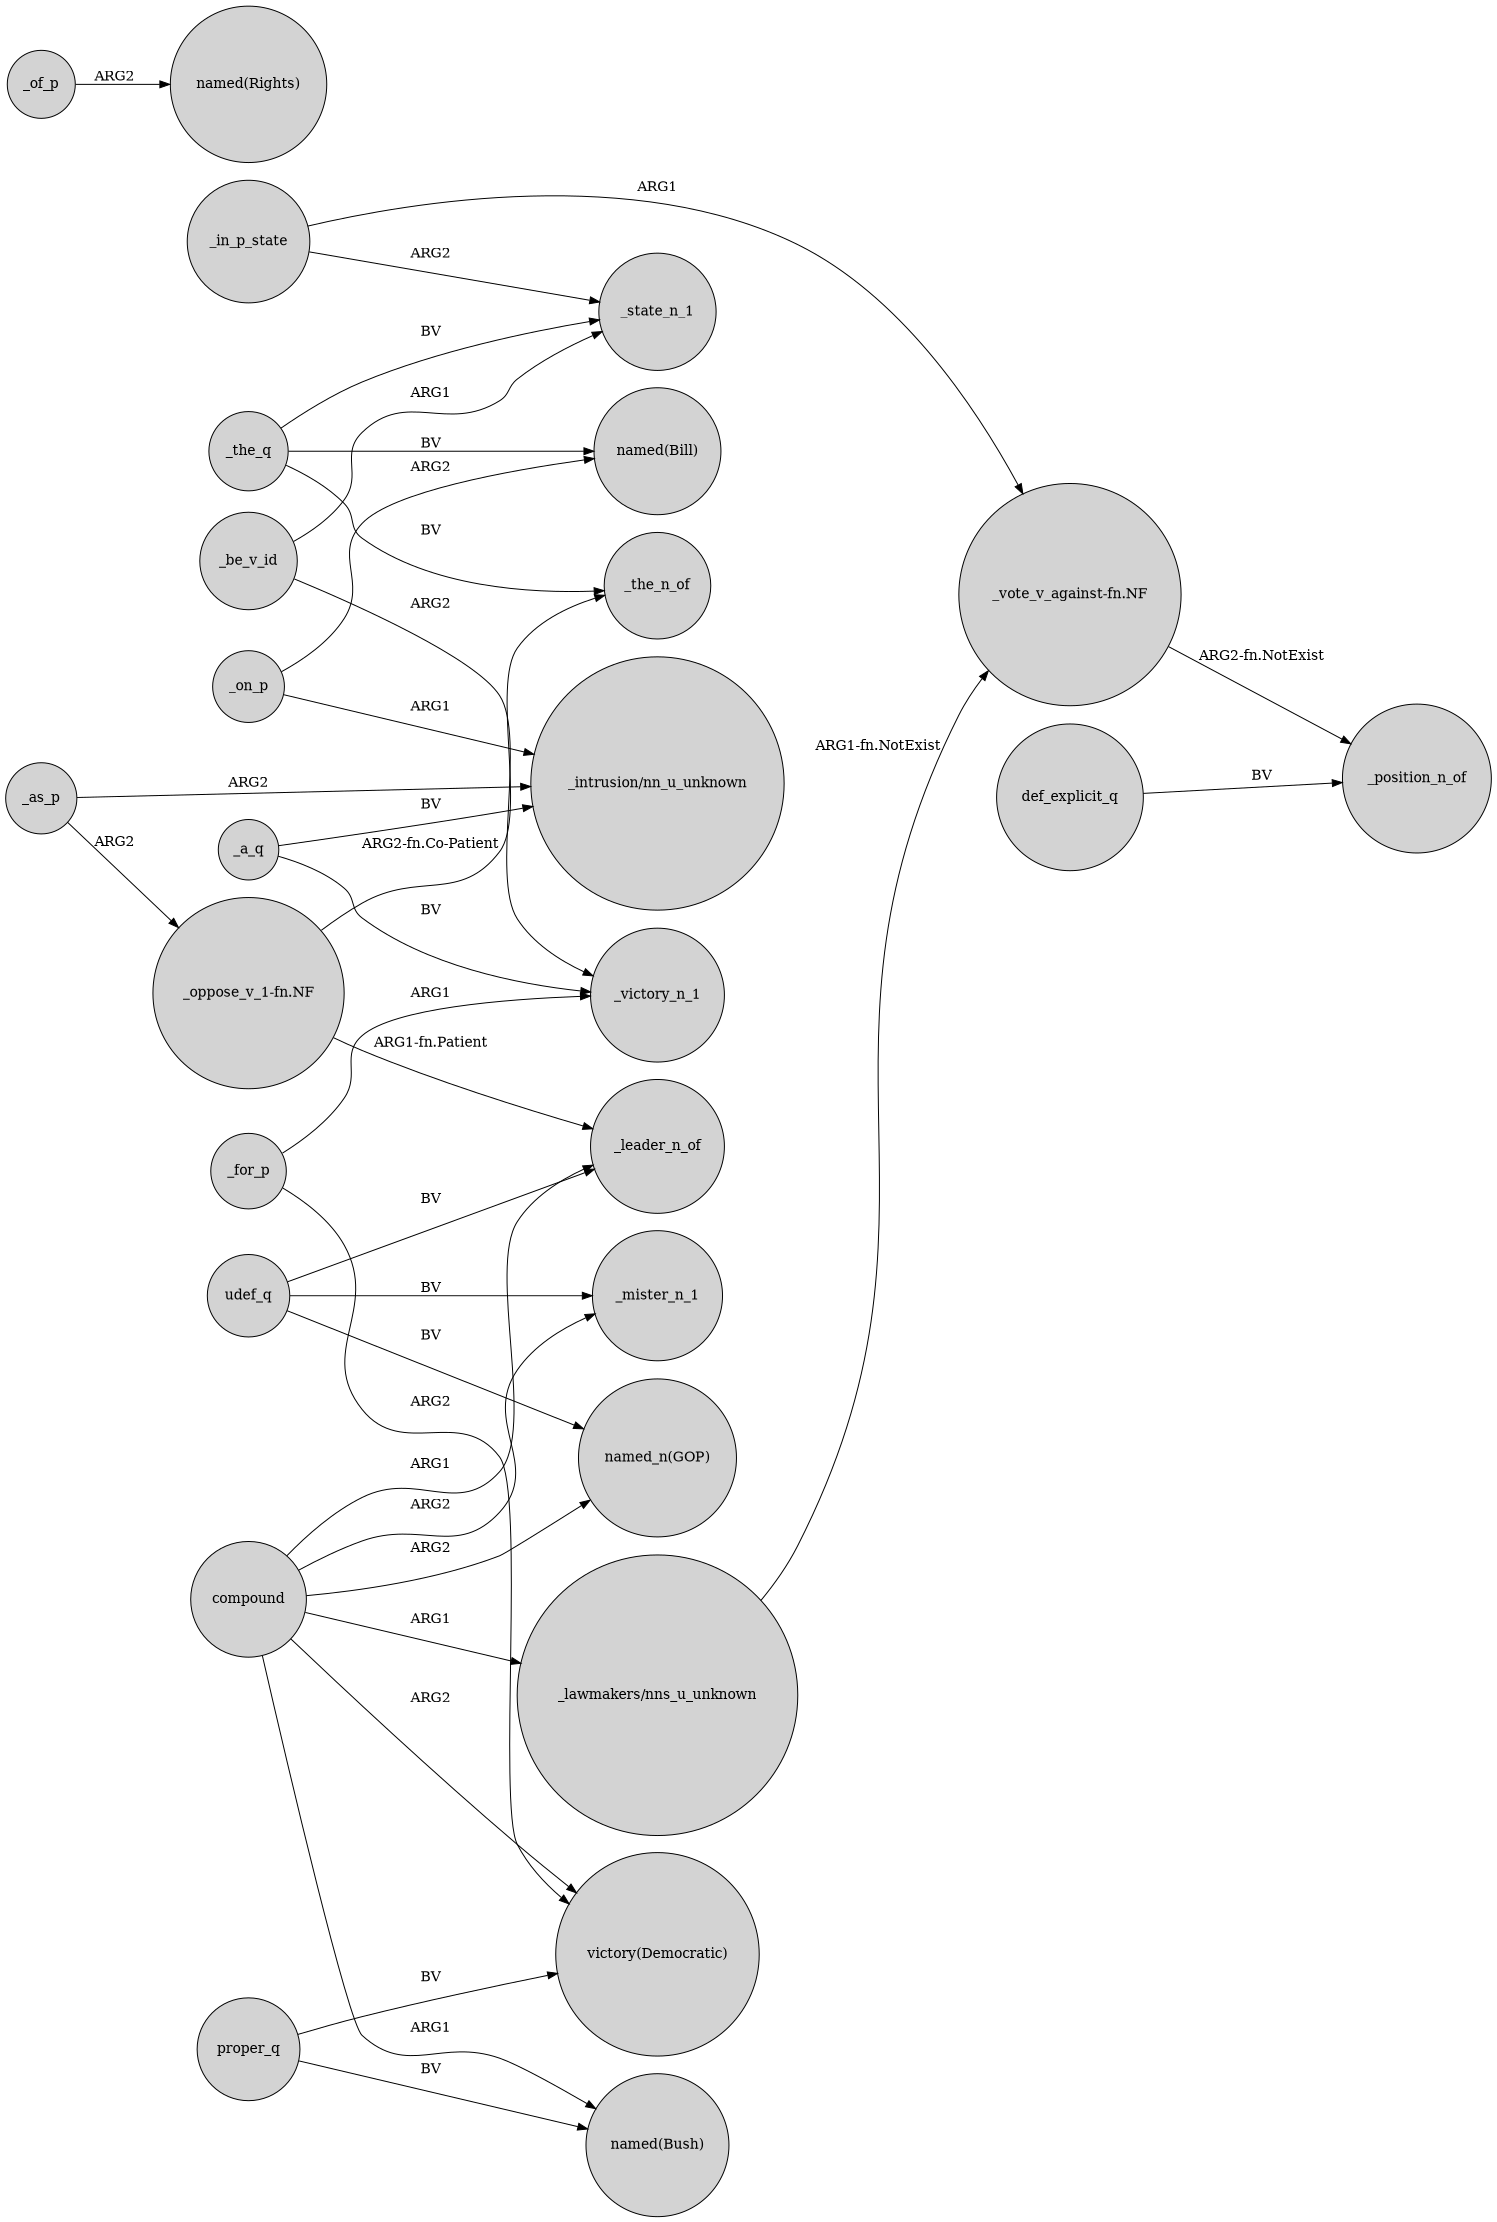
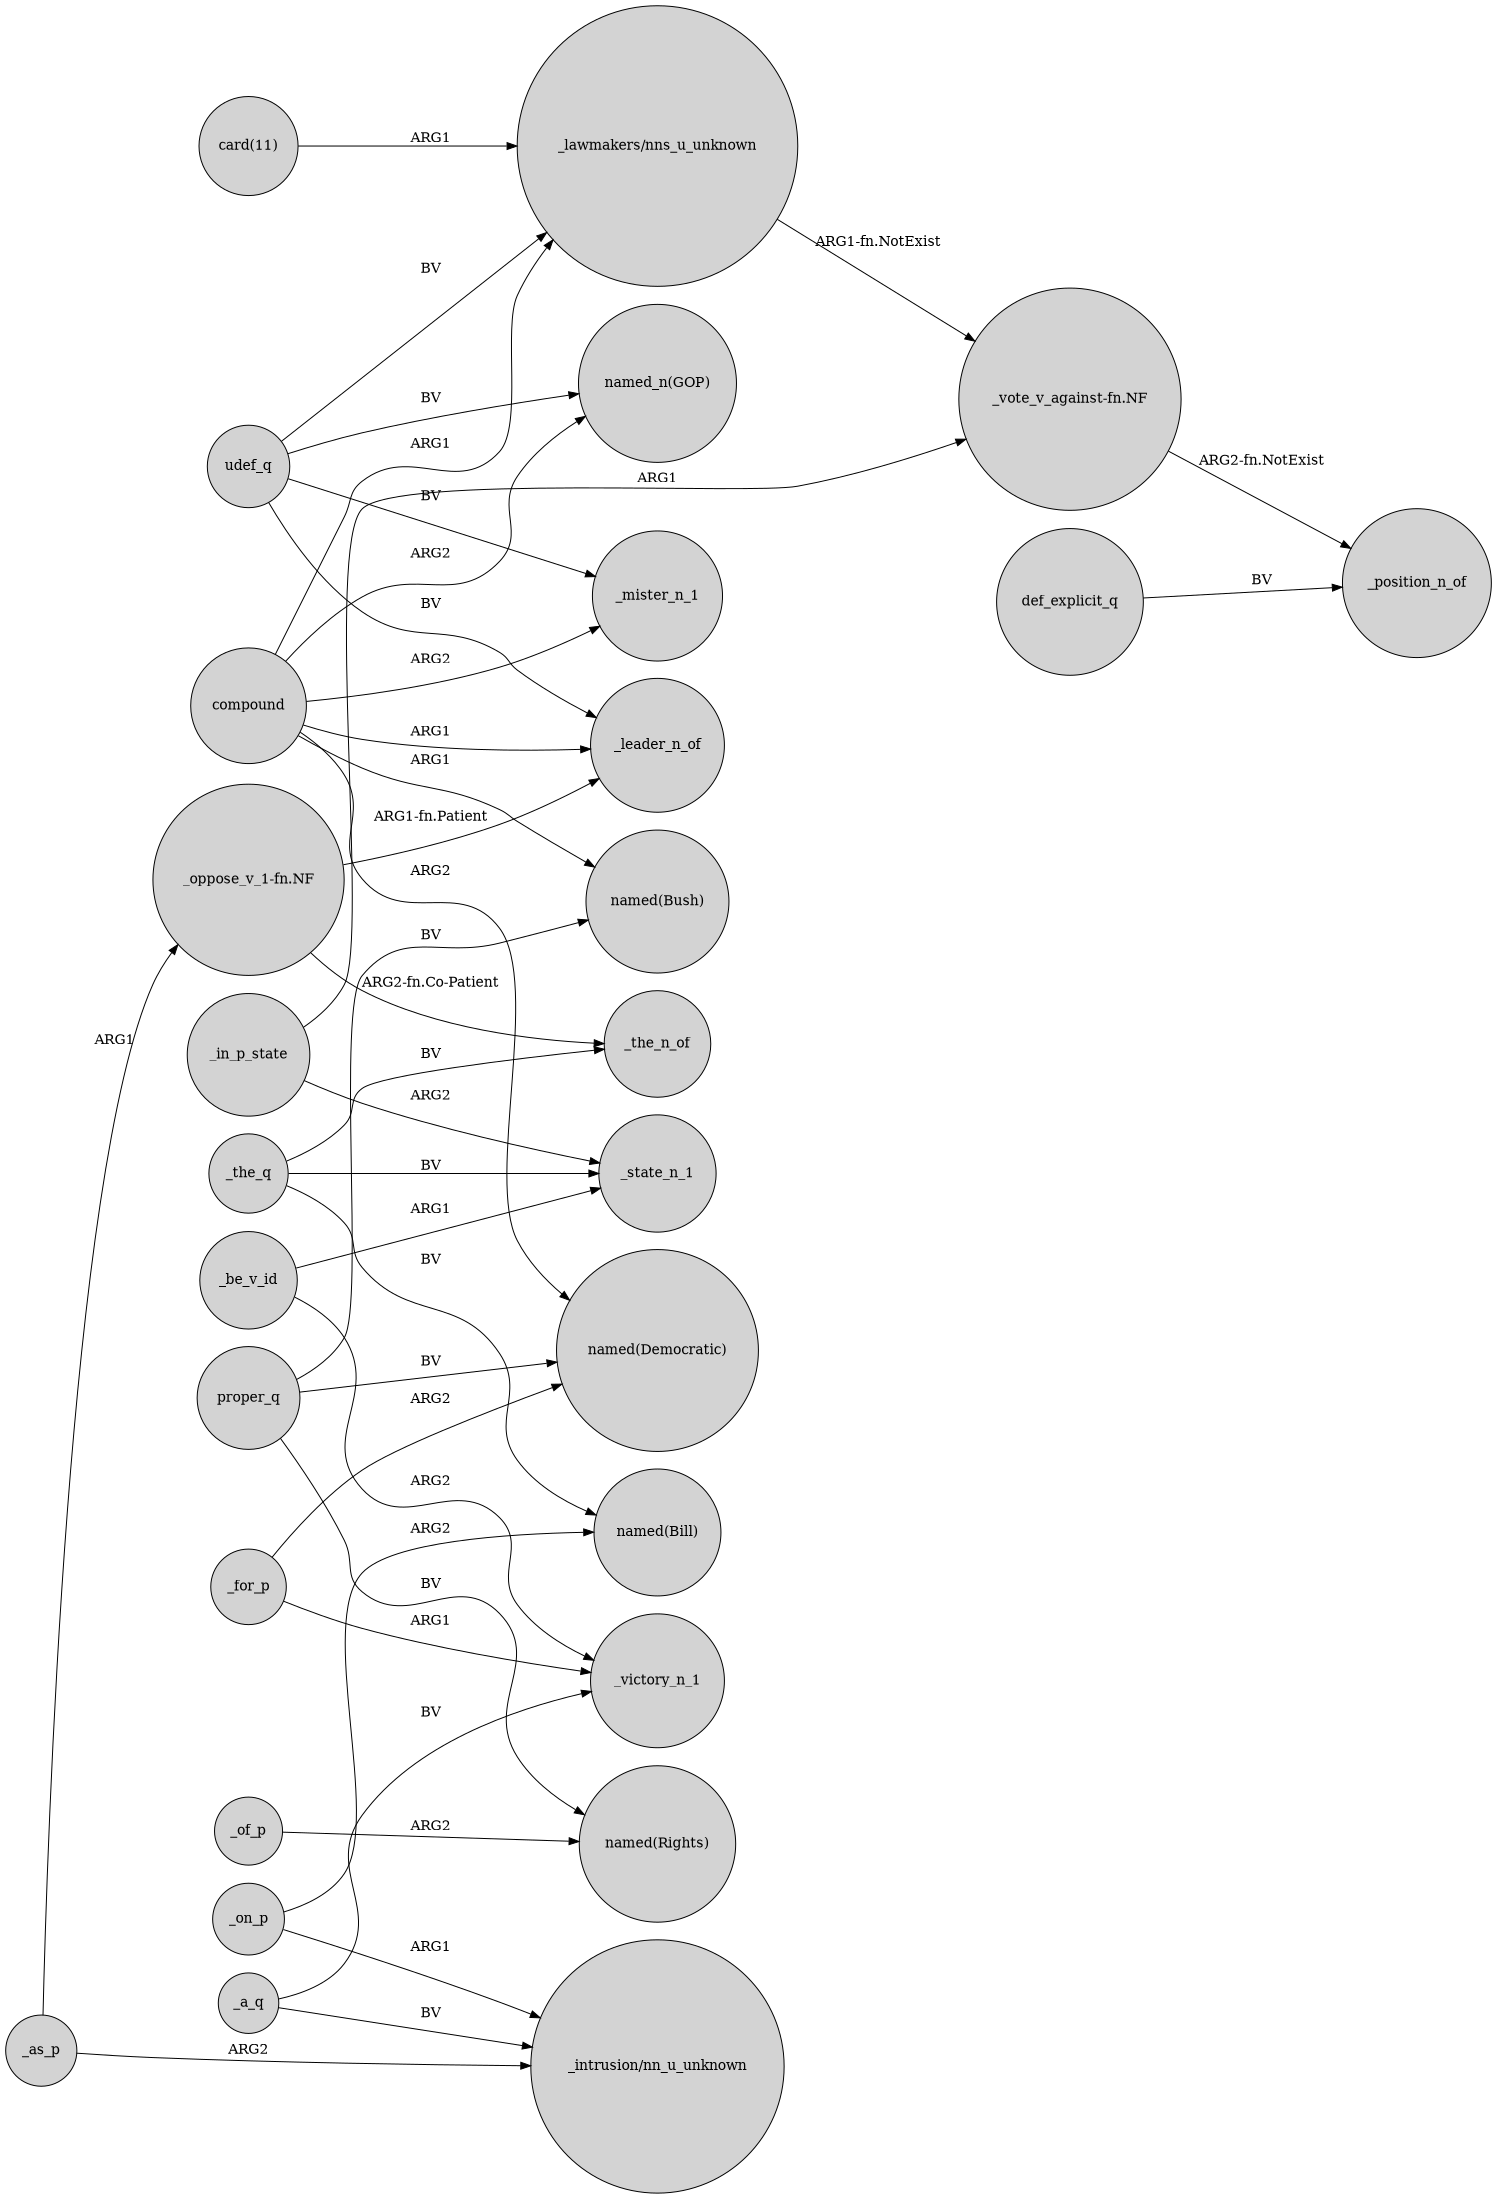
none -> (249, 146)
none -> (410, 340)
(115, 842) -> (115, 1041)
none -> (458, 1597)
(657, 1954) -> (657, 1350)
